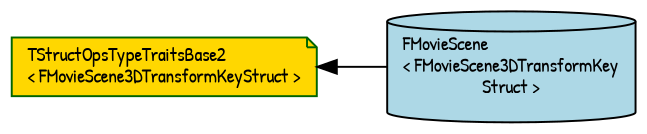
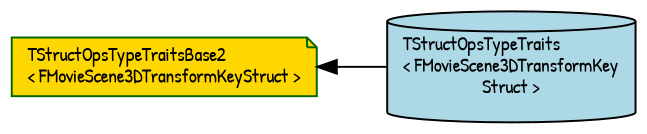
(511, 67) -> (511, 67)
